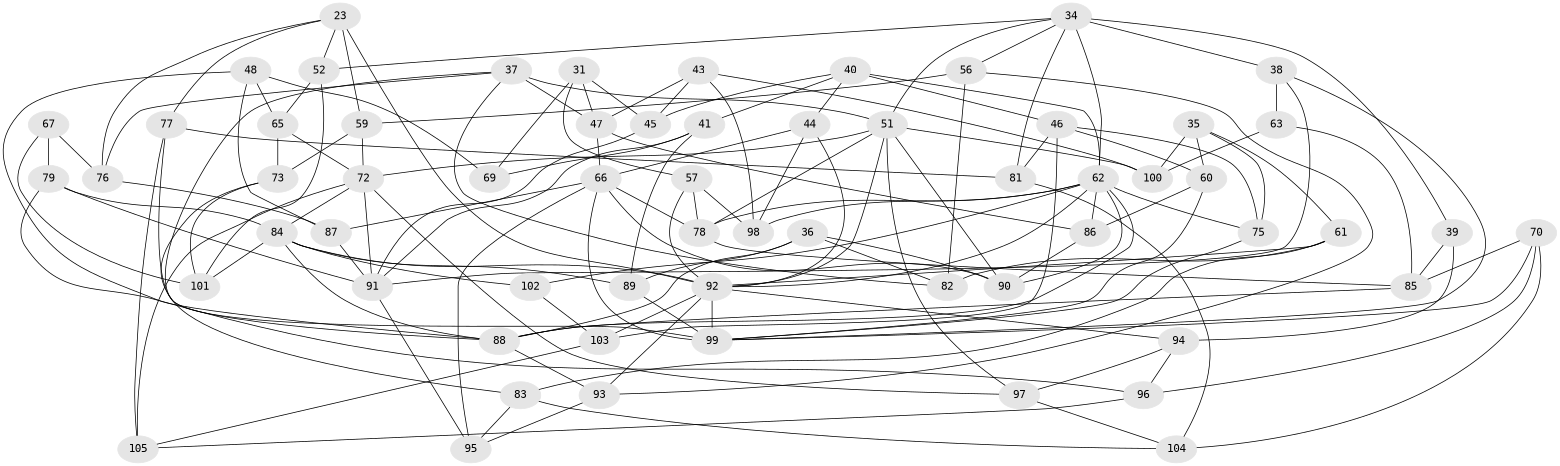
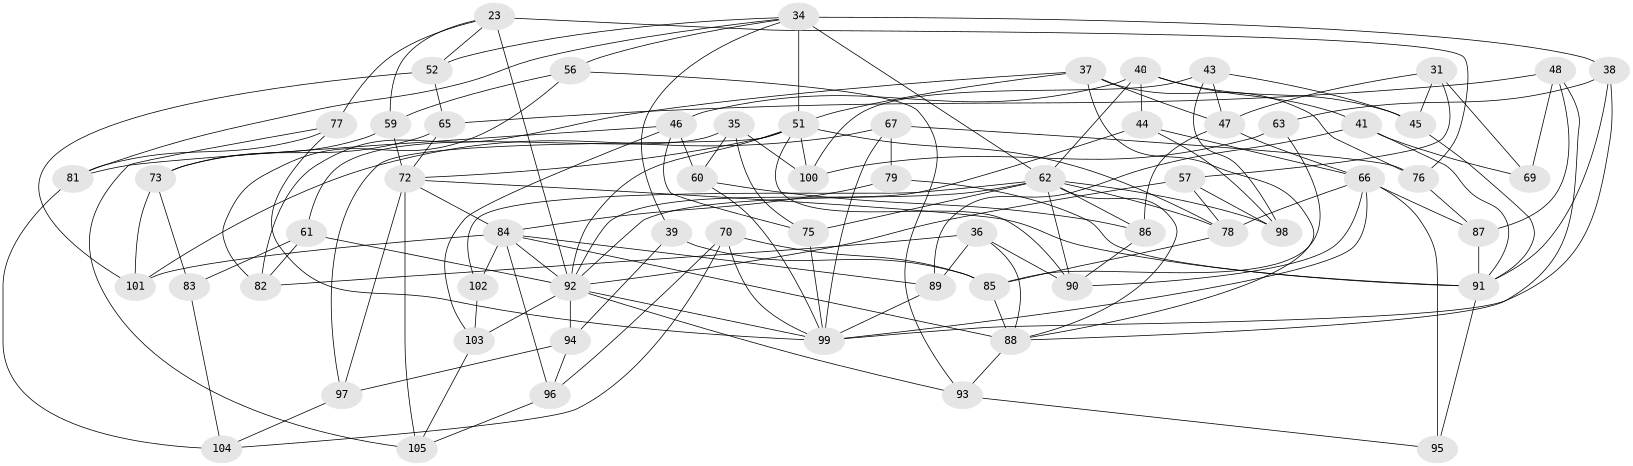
none -> (842, 234)
(533, 366) -> (525, 307)
(496, 422) -> none
